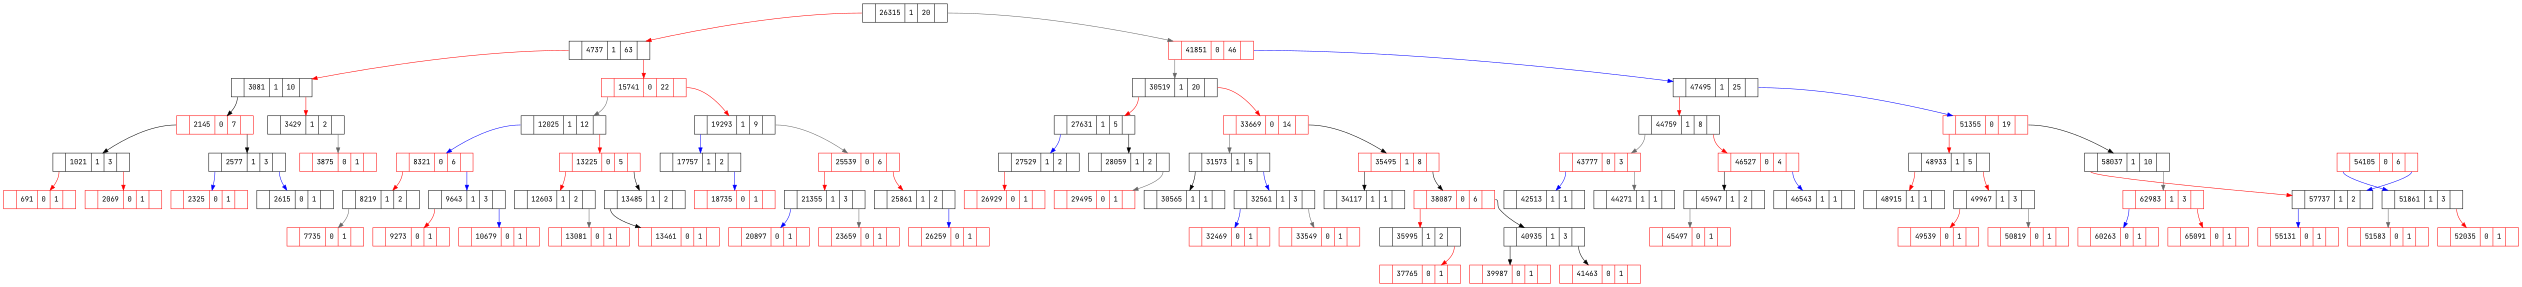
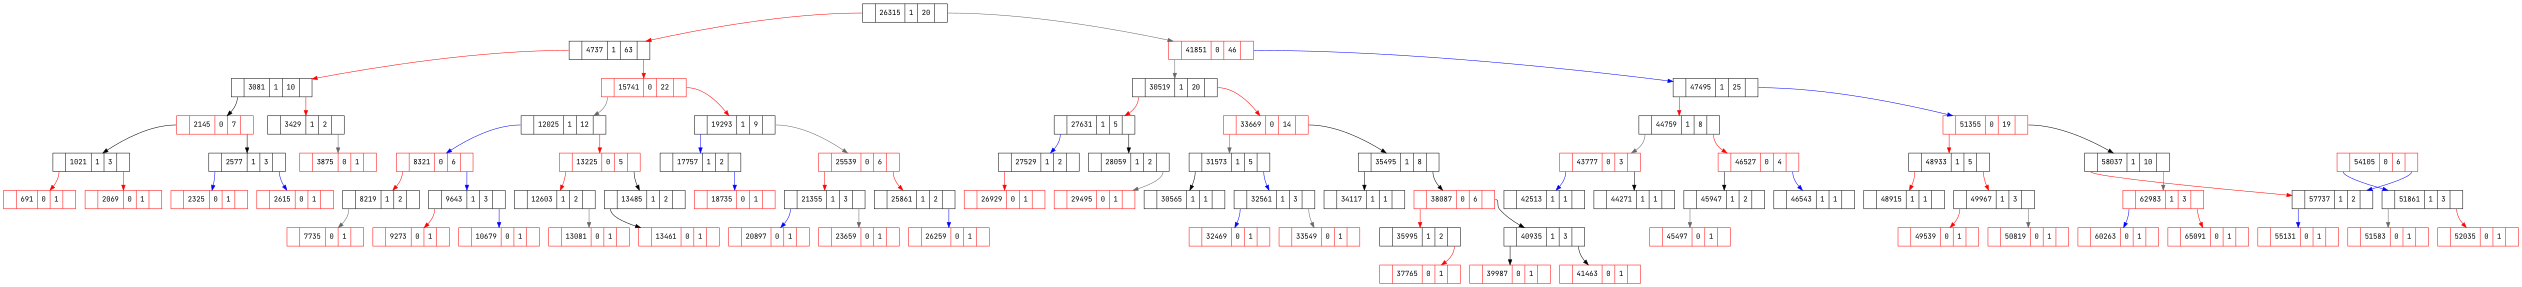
(1399, 162) -> (1399, 162)
(1634, 178) -> (1634, 178)
(295, 200) -> (295, 200)
